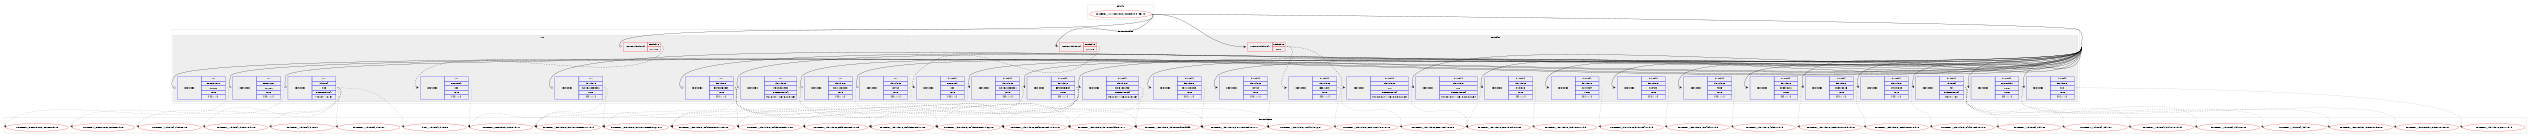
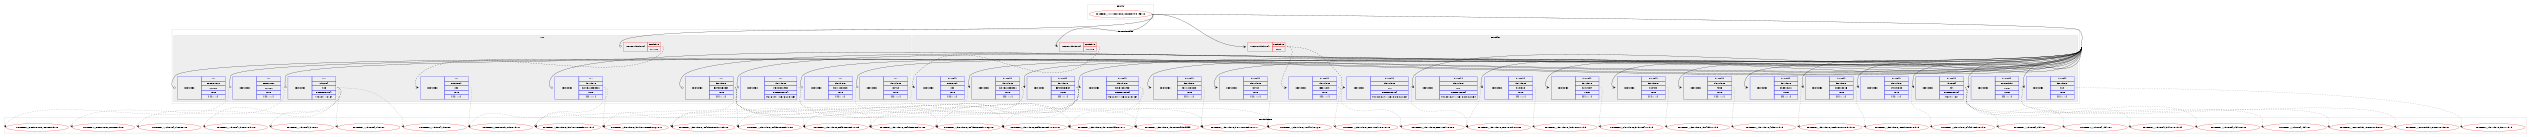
(435, 127) -> (435, 127)
